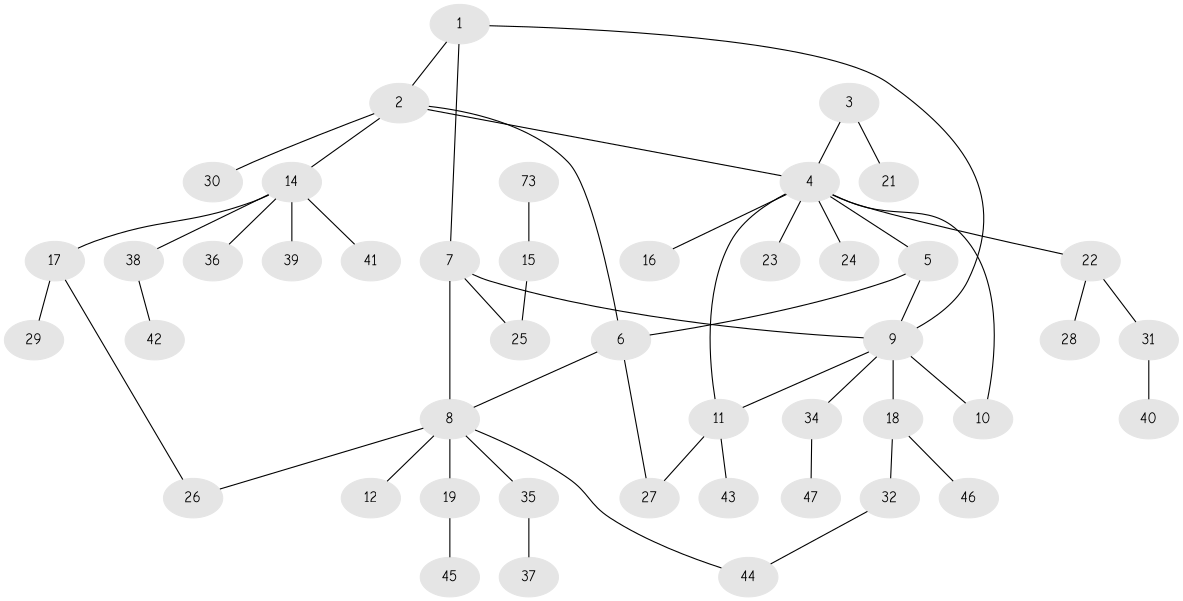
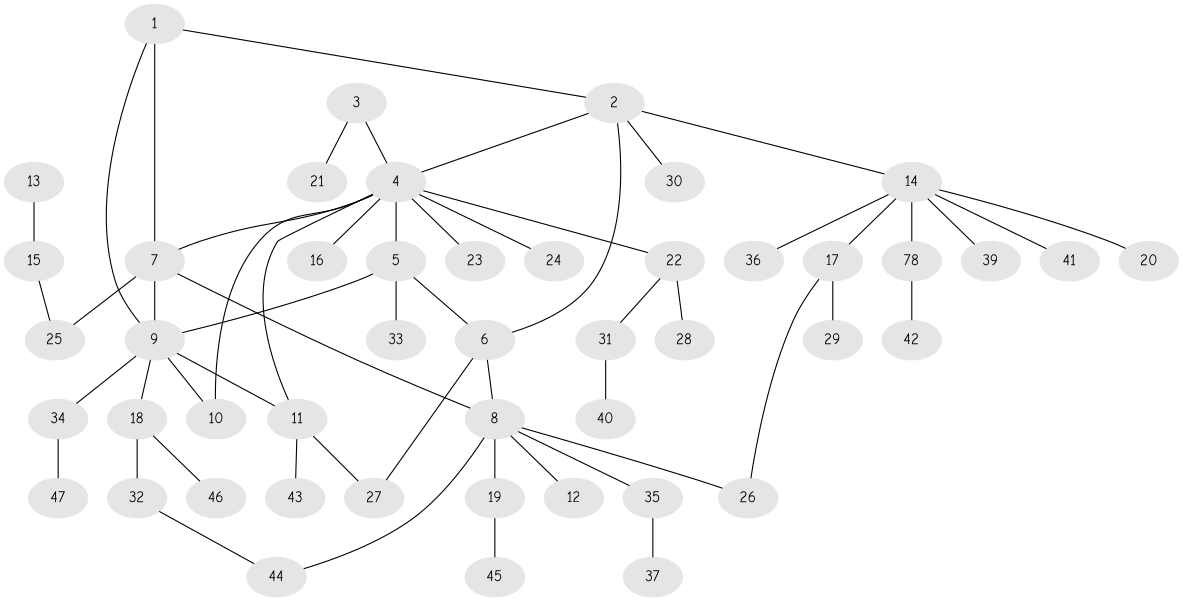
(529, 182) -> (34, 182)
none -> (266, 224)
(134, 261) -> (912, 261)
none -> (1149, 261)
none -> (396, 340)
